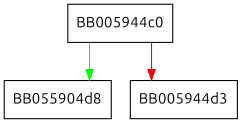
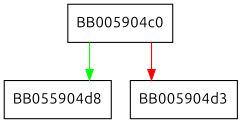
(120, 23) -> (120, 23)
(184, 100) -> (184, 100)
